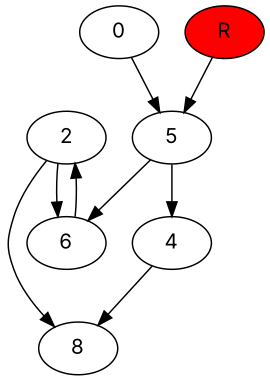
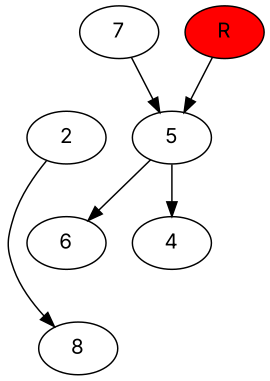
(119, 32) -> (119, 32)
(57, 183) -> none
(76, 198) -> none
(130, 290) -> none
